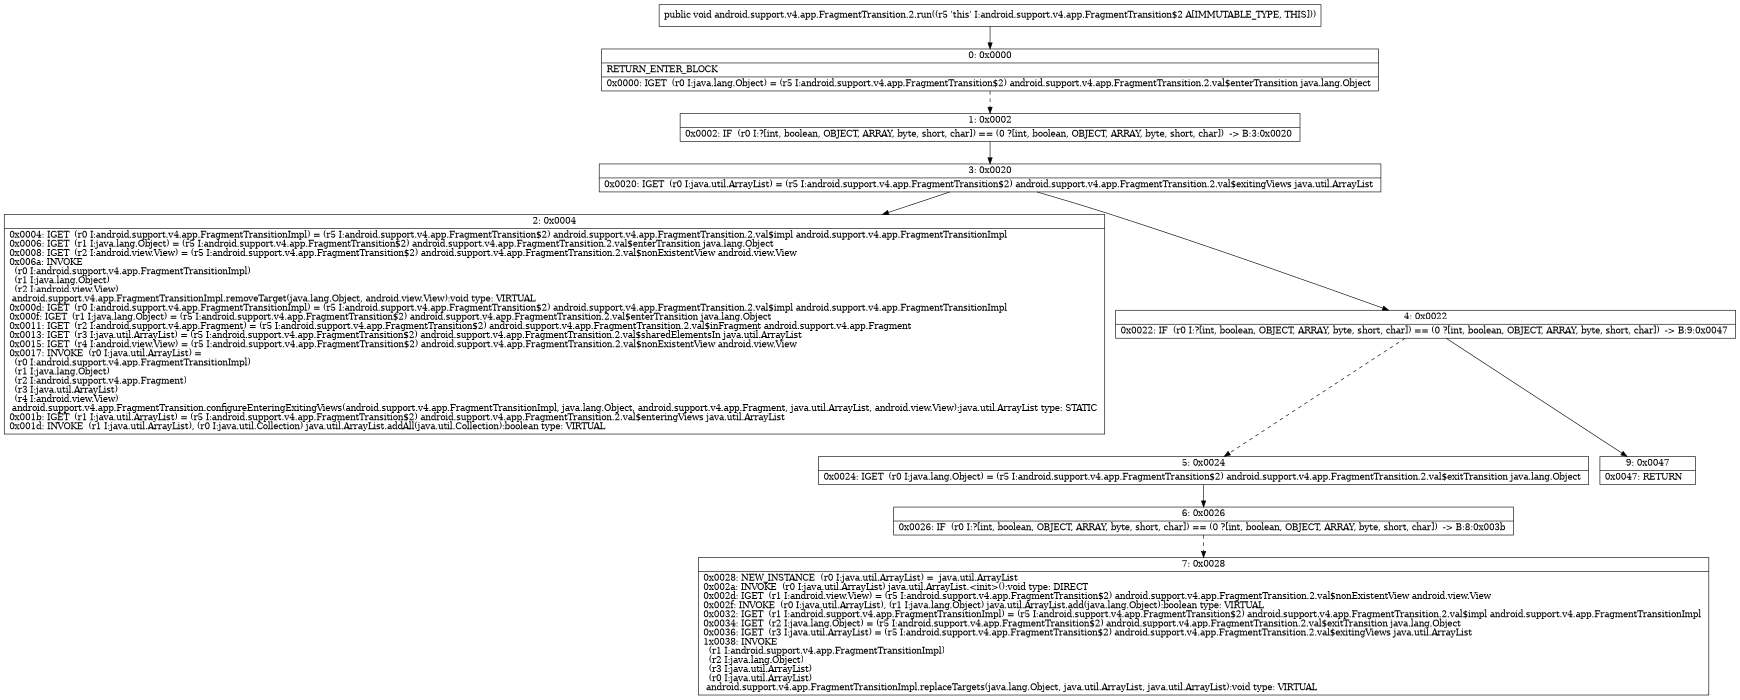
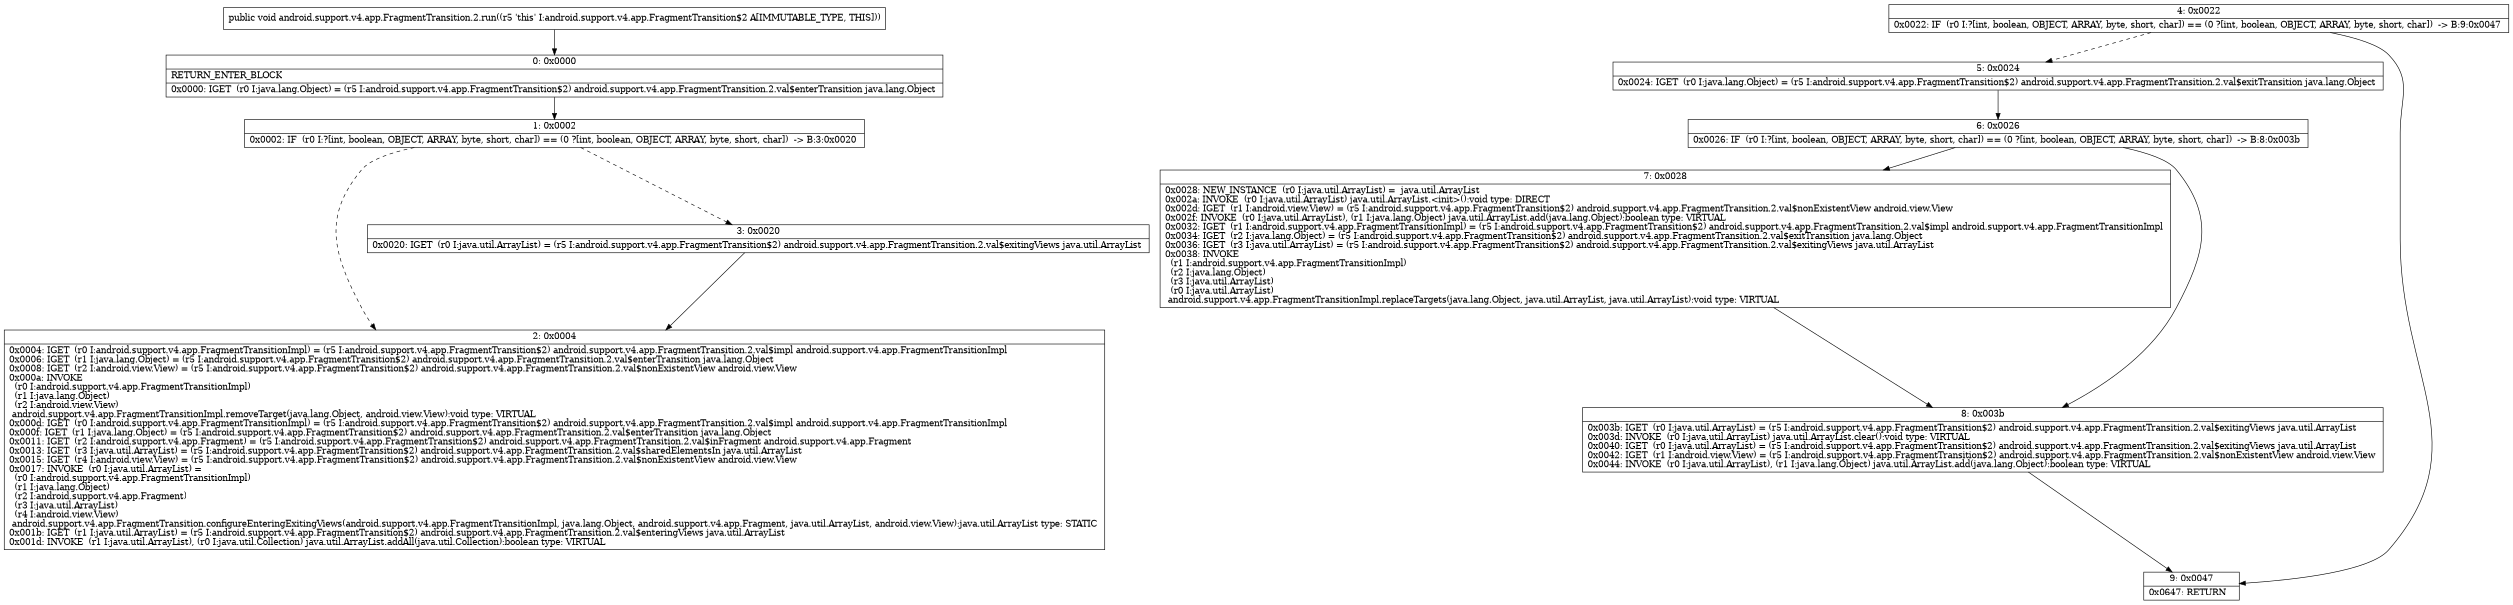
(990, 99) -> (554, 105)
(990, 150) -> (654, 185)
none -> (337, 219)
(1211, 248) -> none
(49, 262) -> (49, 378)
none -> (1983, 440)
(1648, 477) -> (2192, 593)
(1204, 543) -> (1922, 158)
(743, 642) -> (1205, 255)
